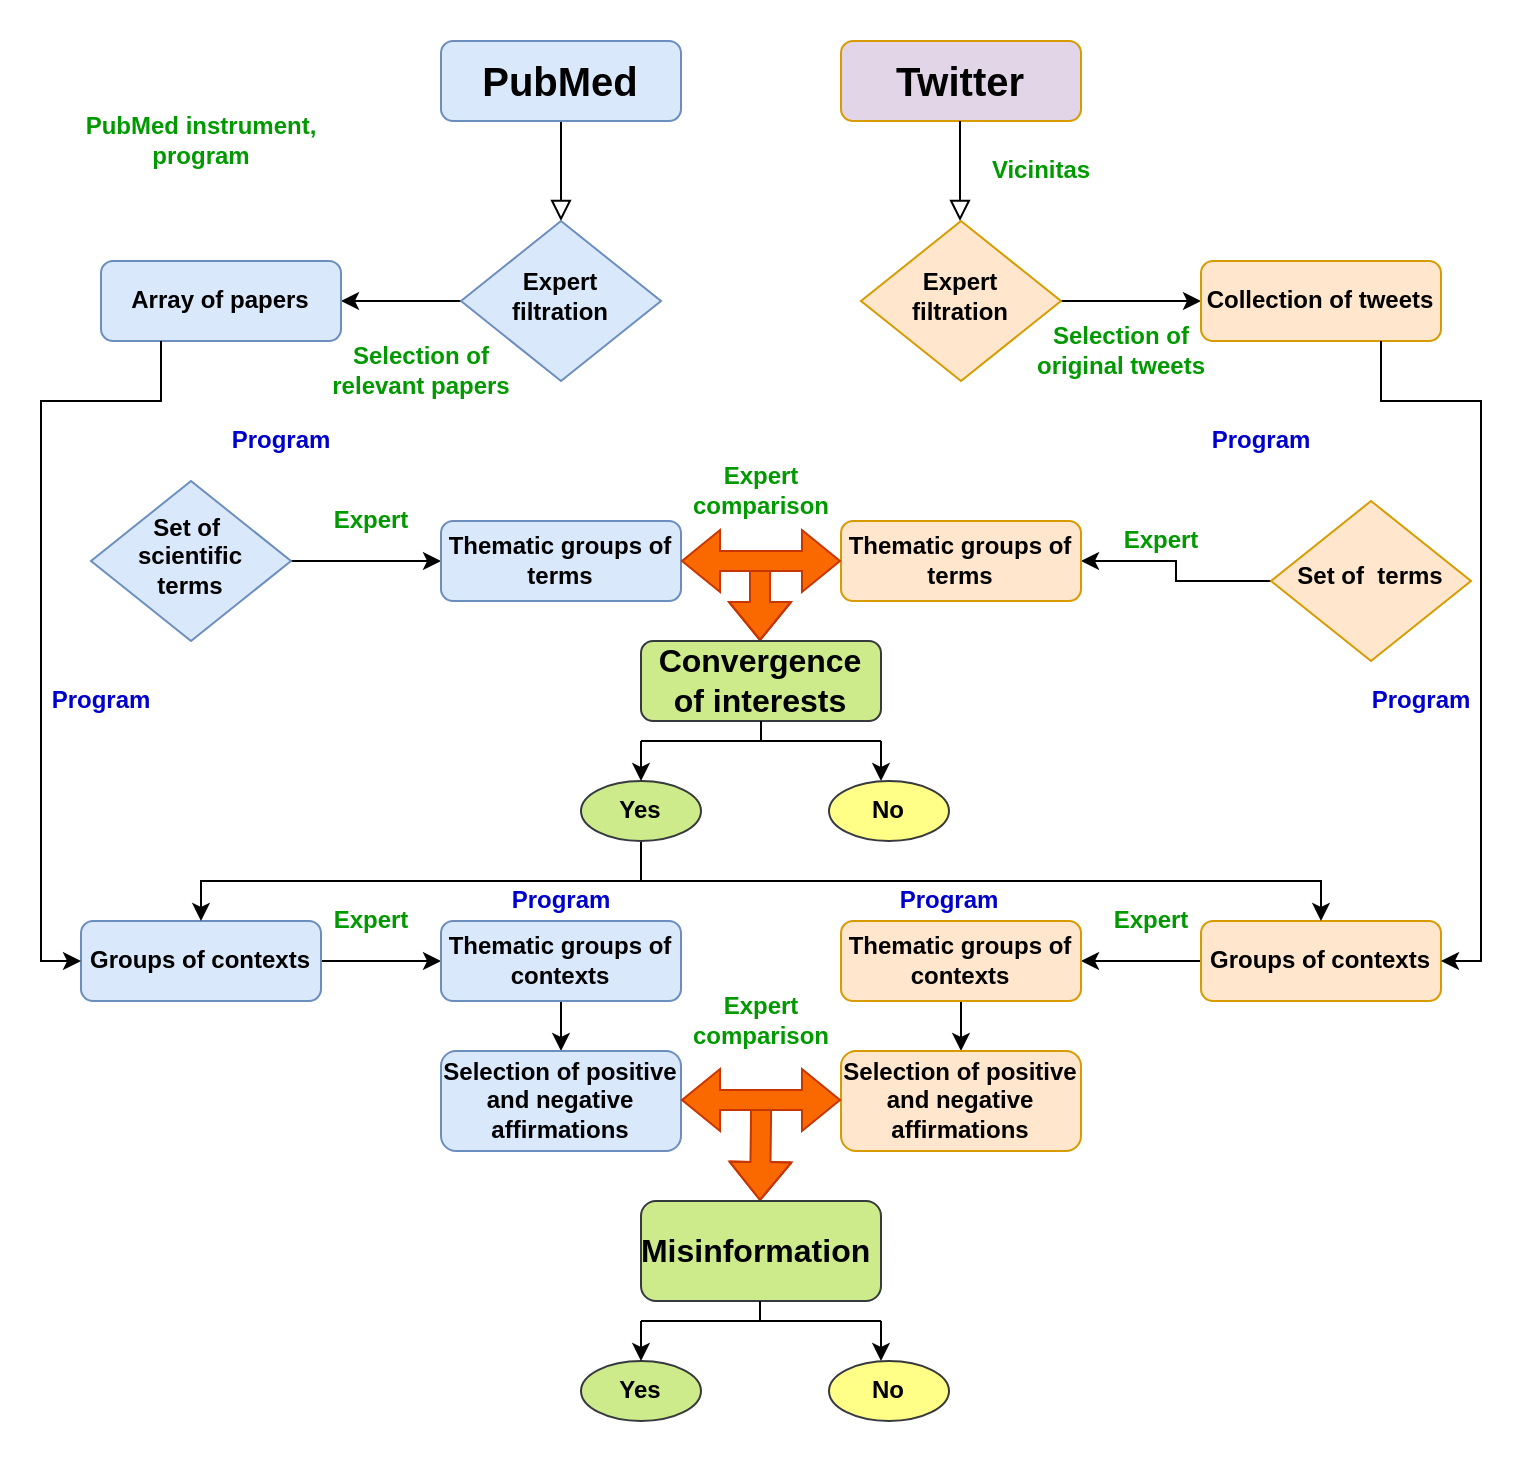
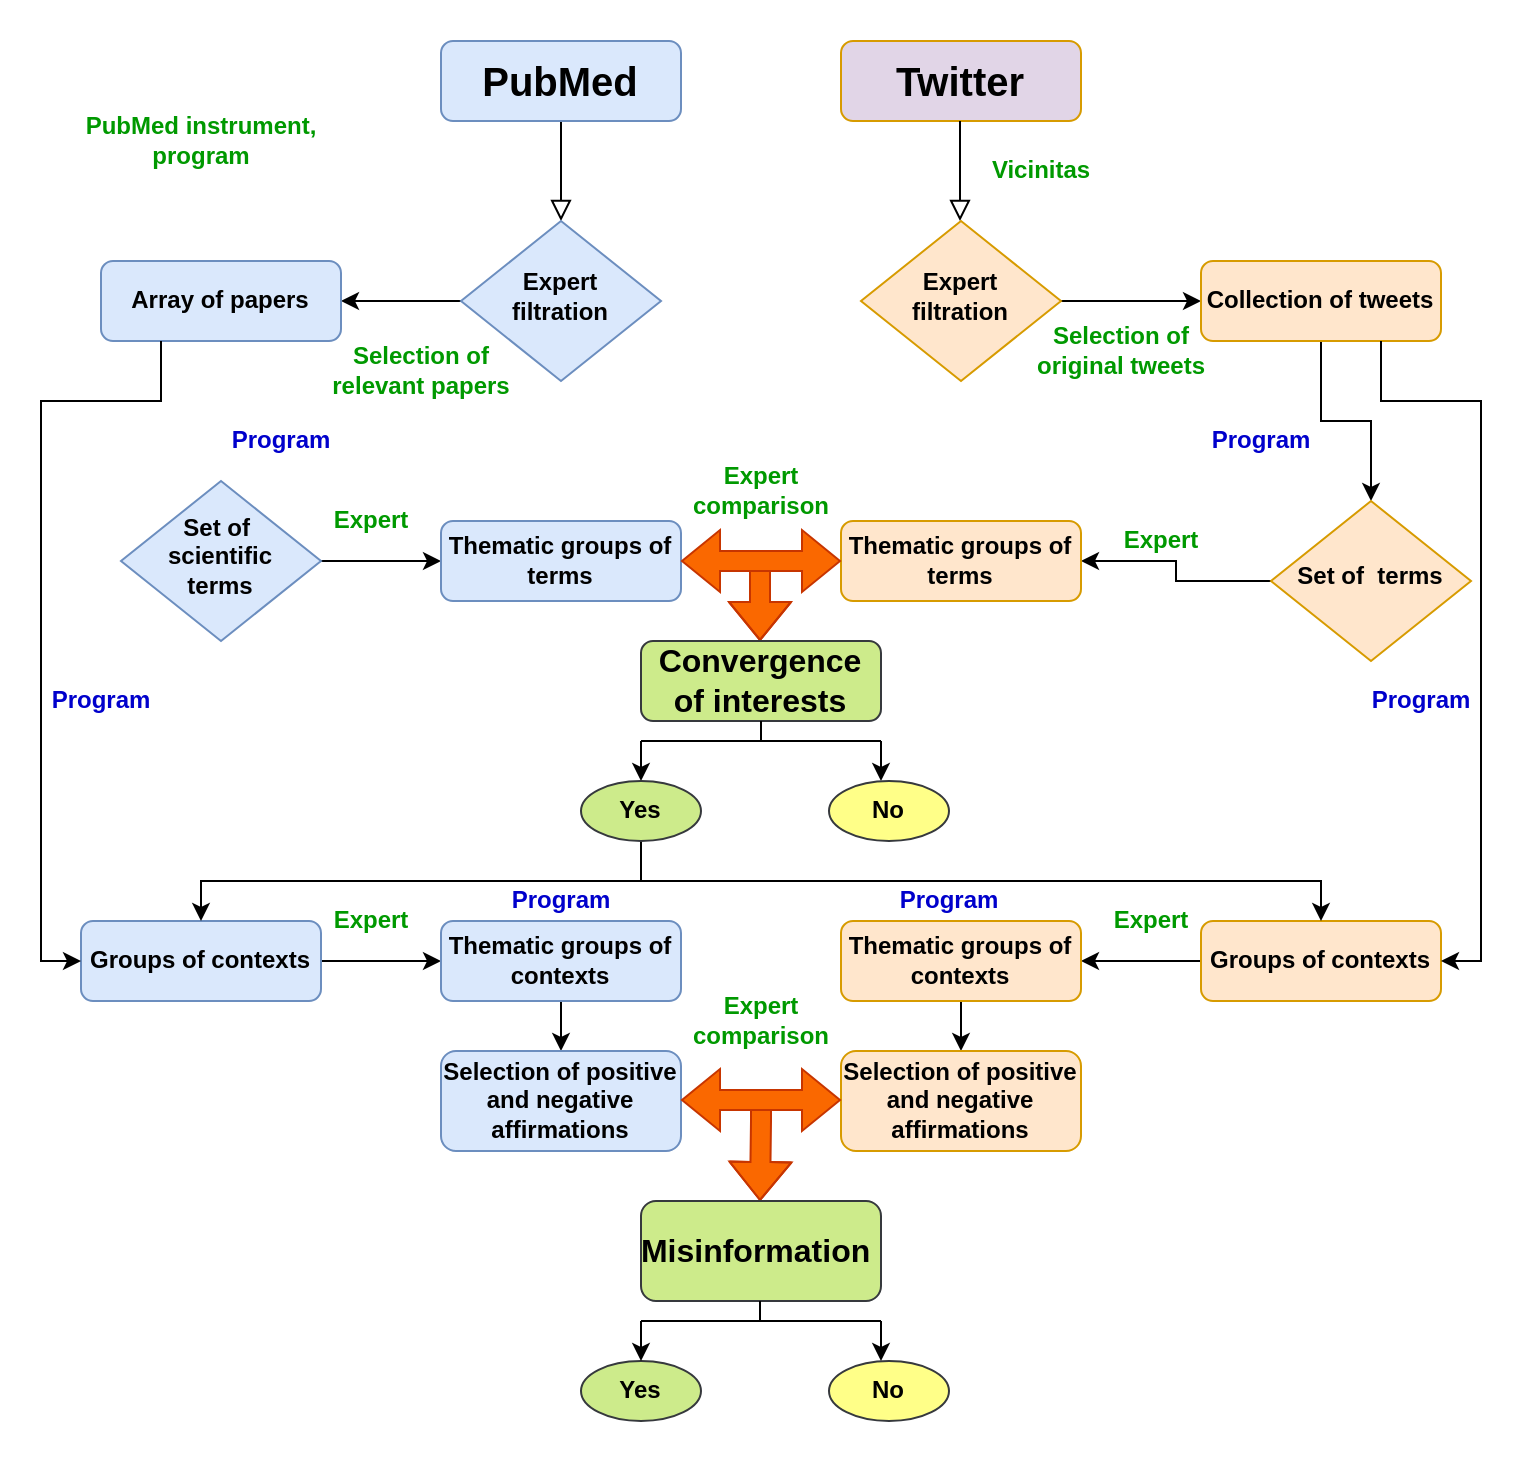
none -> (1339, 421)
(191, 561) -> (221, 561)
